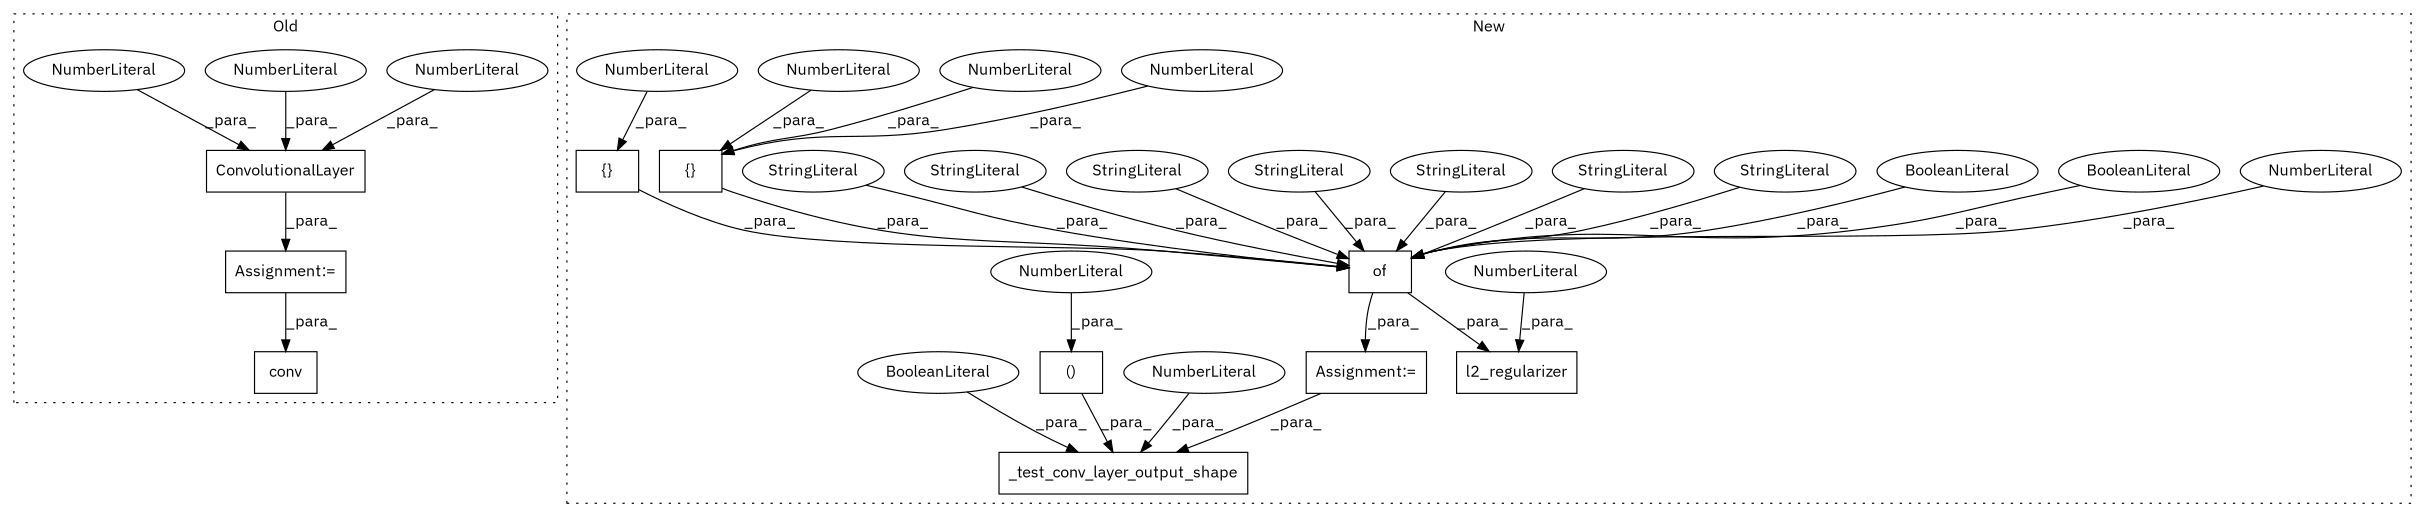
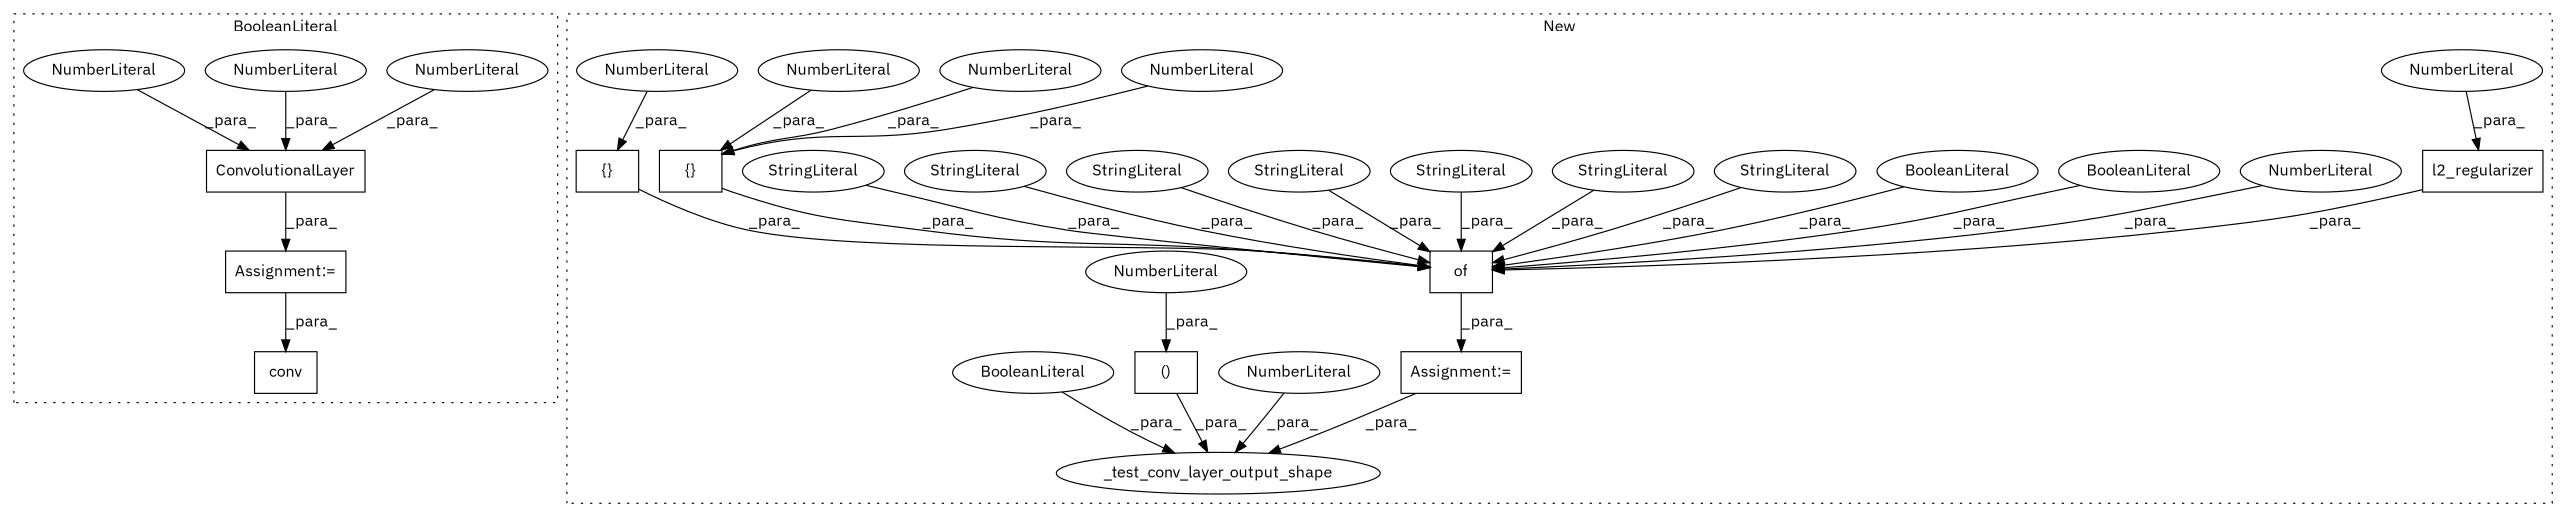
(286, 27) -> (286, 27)
(1444, 319) -> (1965, 249)
(1123, 473) -> (1218, 473)
